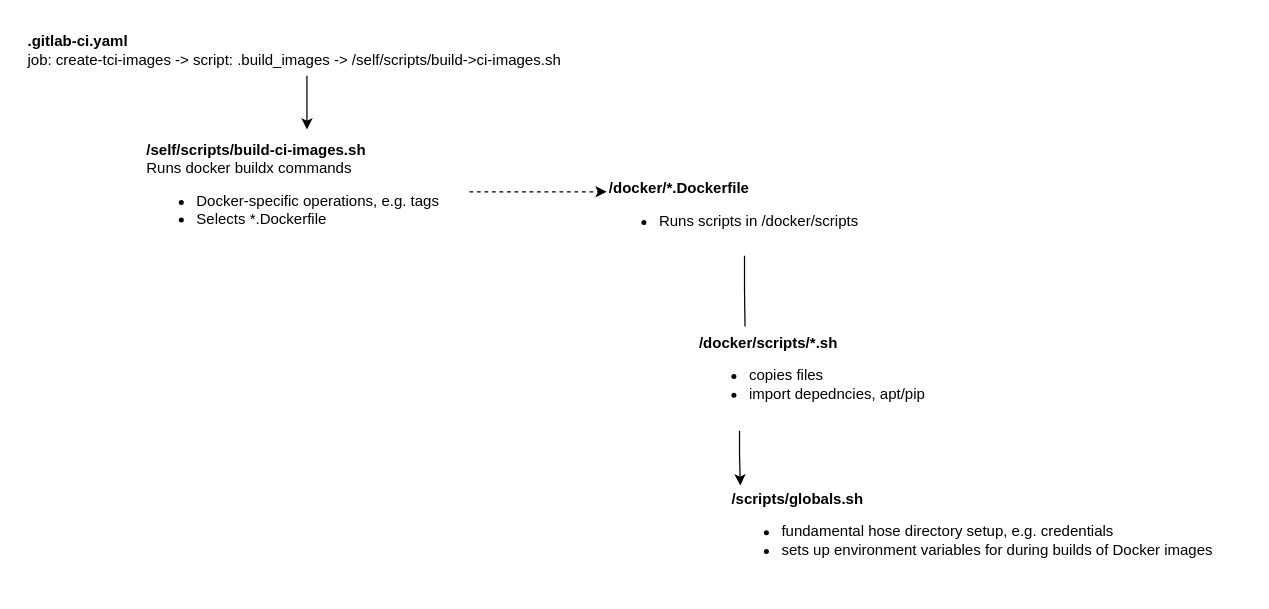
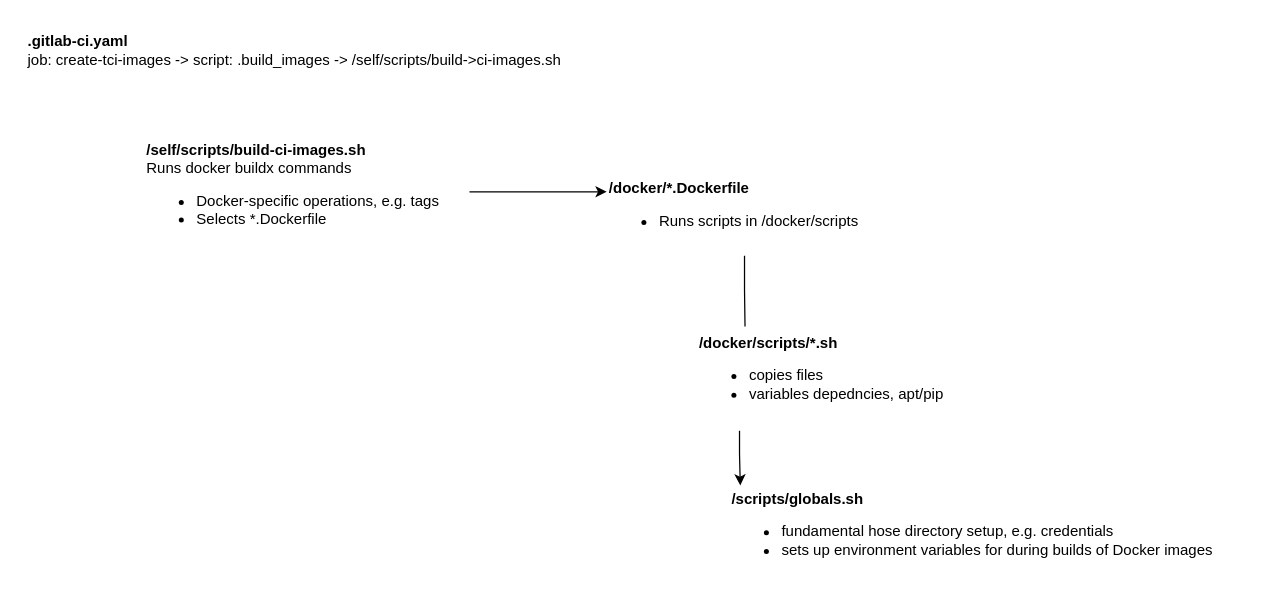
(307, 98) -> none
(534, 192) -> (534, 192)
(797, 376) -> (808, 376)
